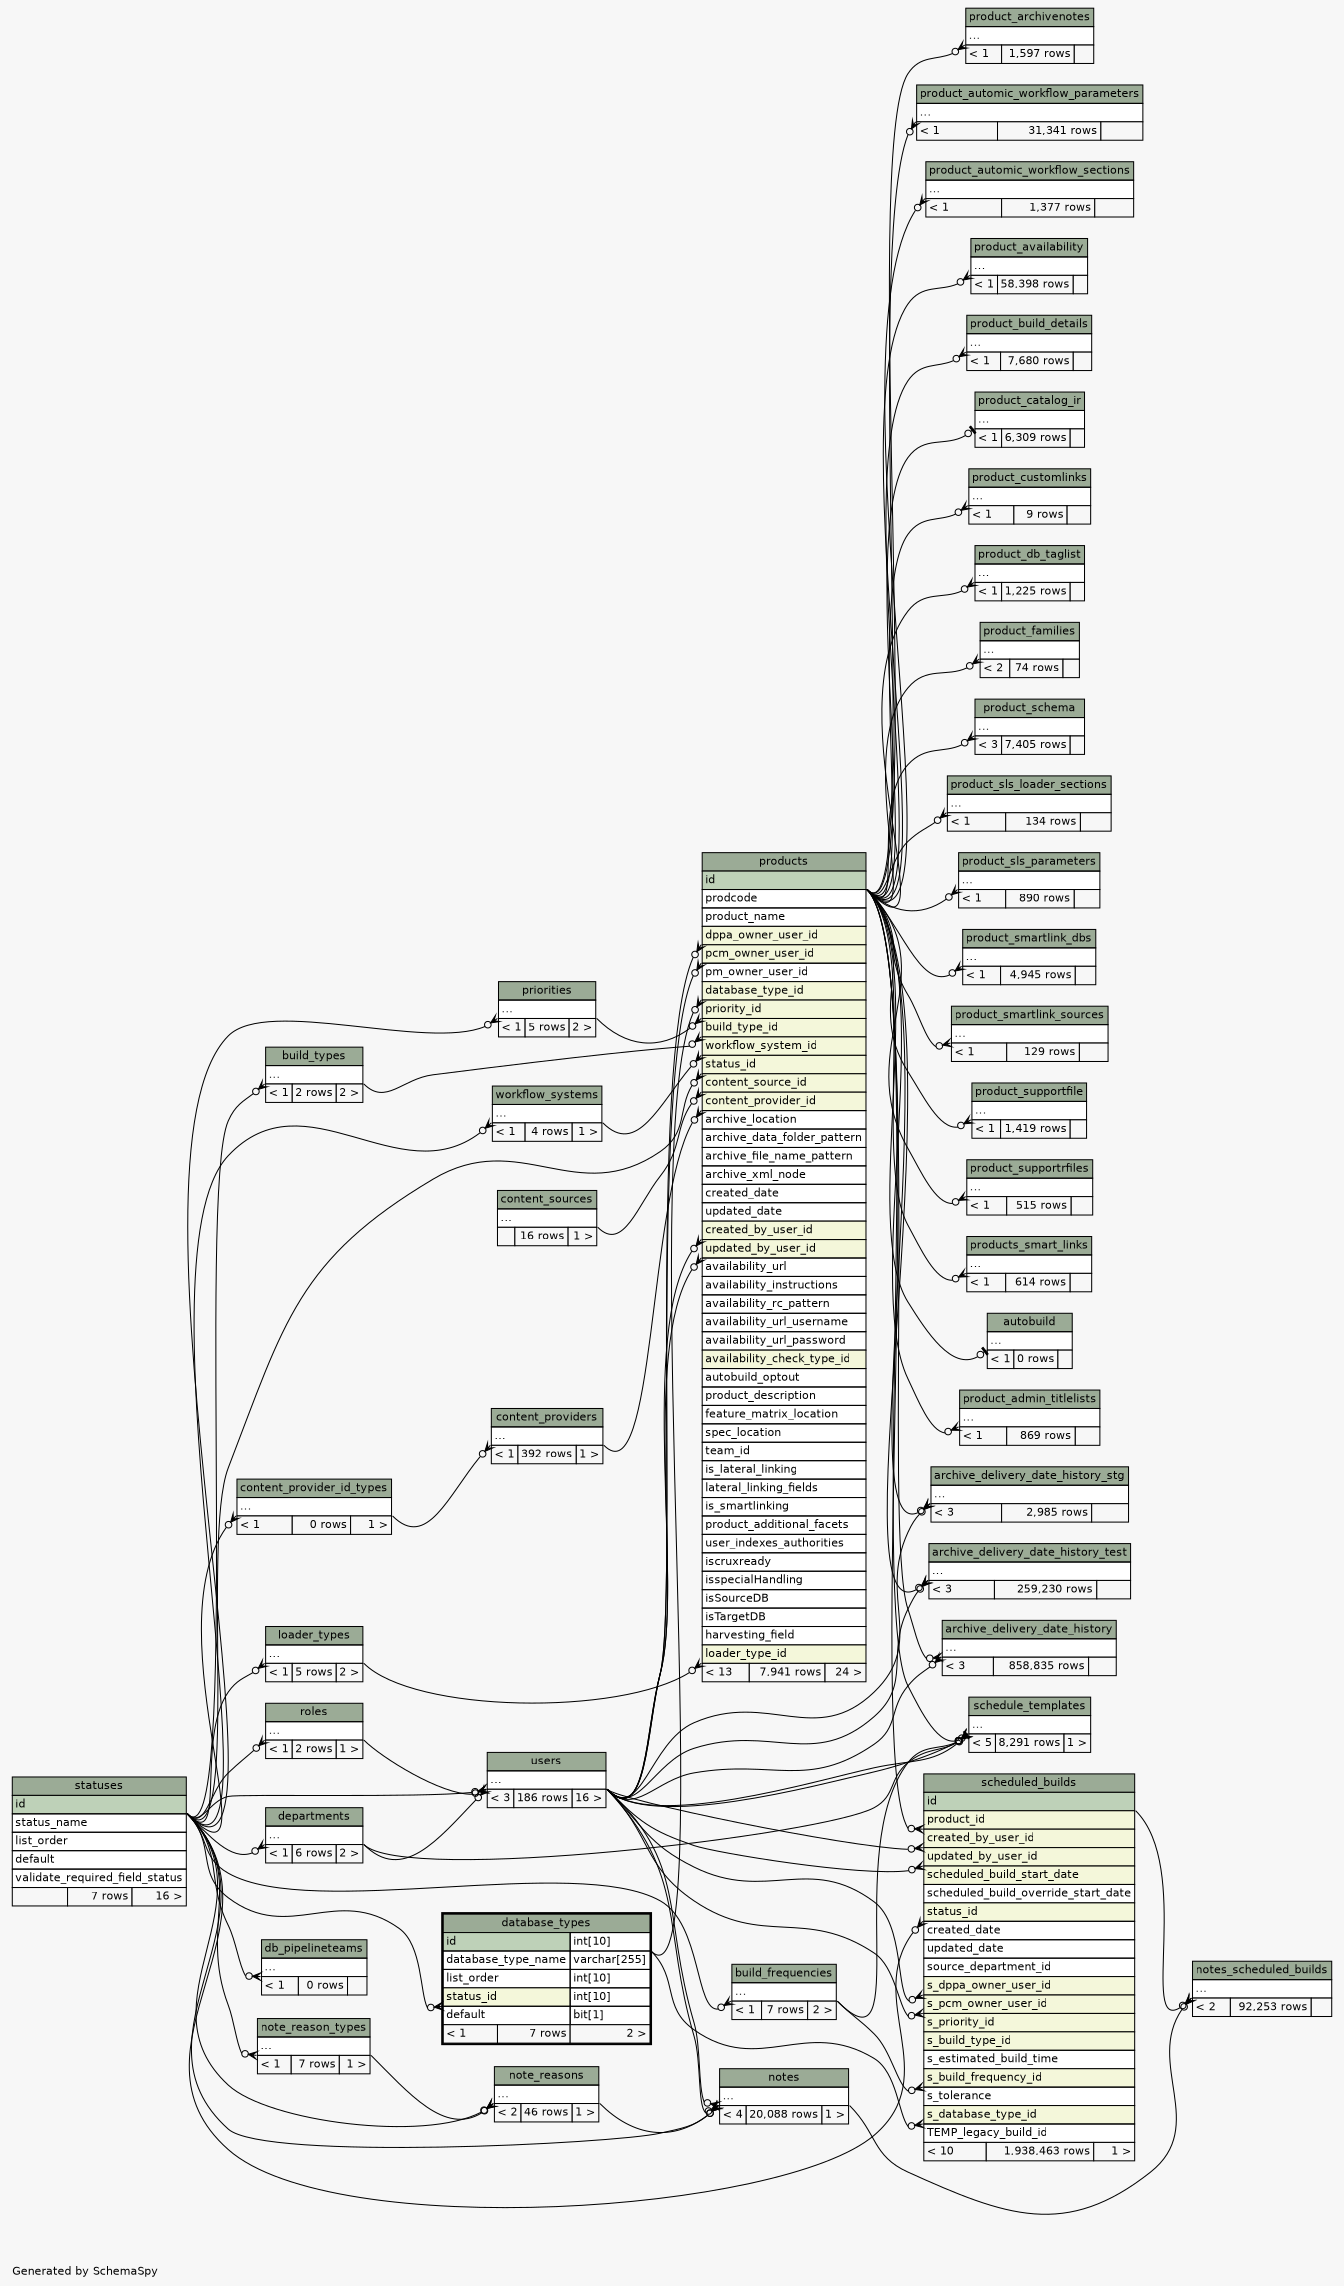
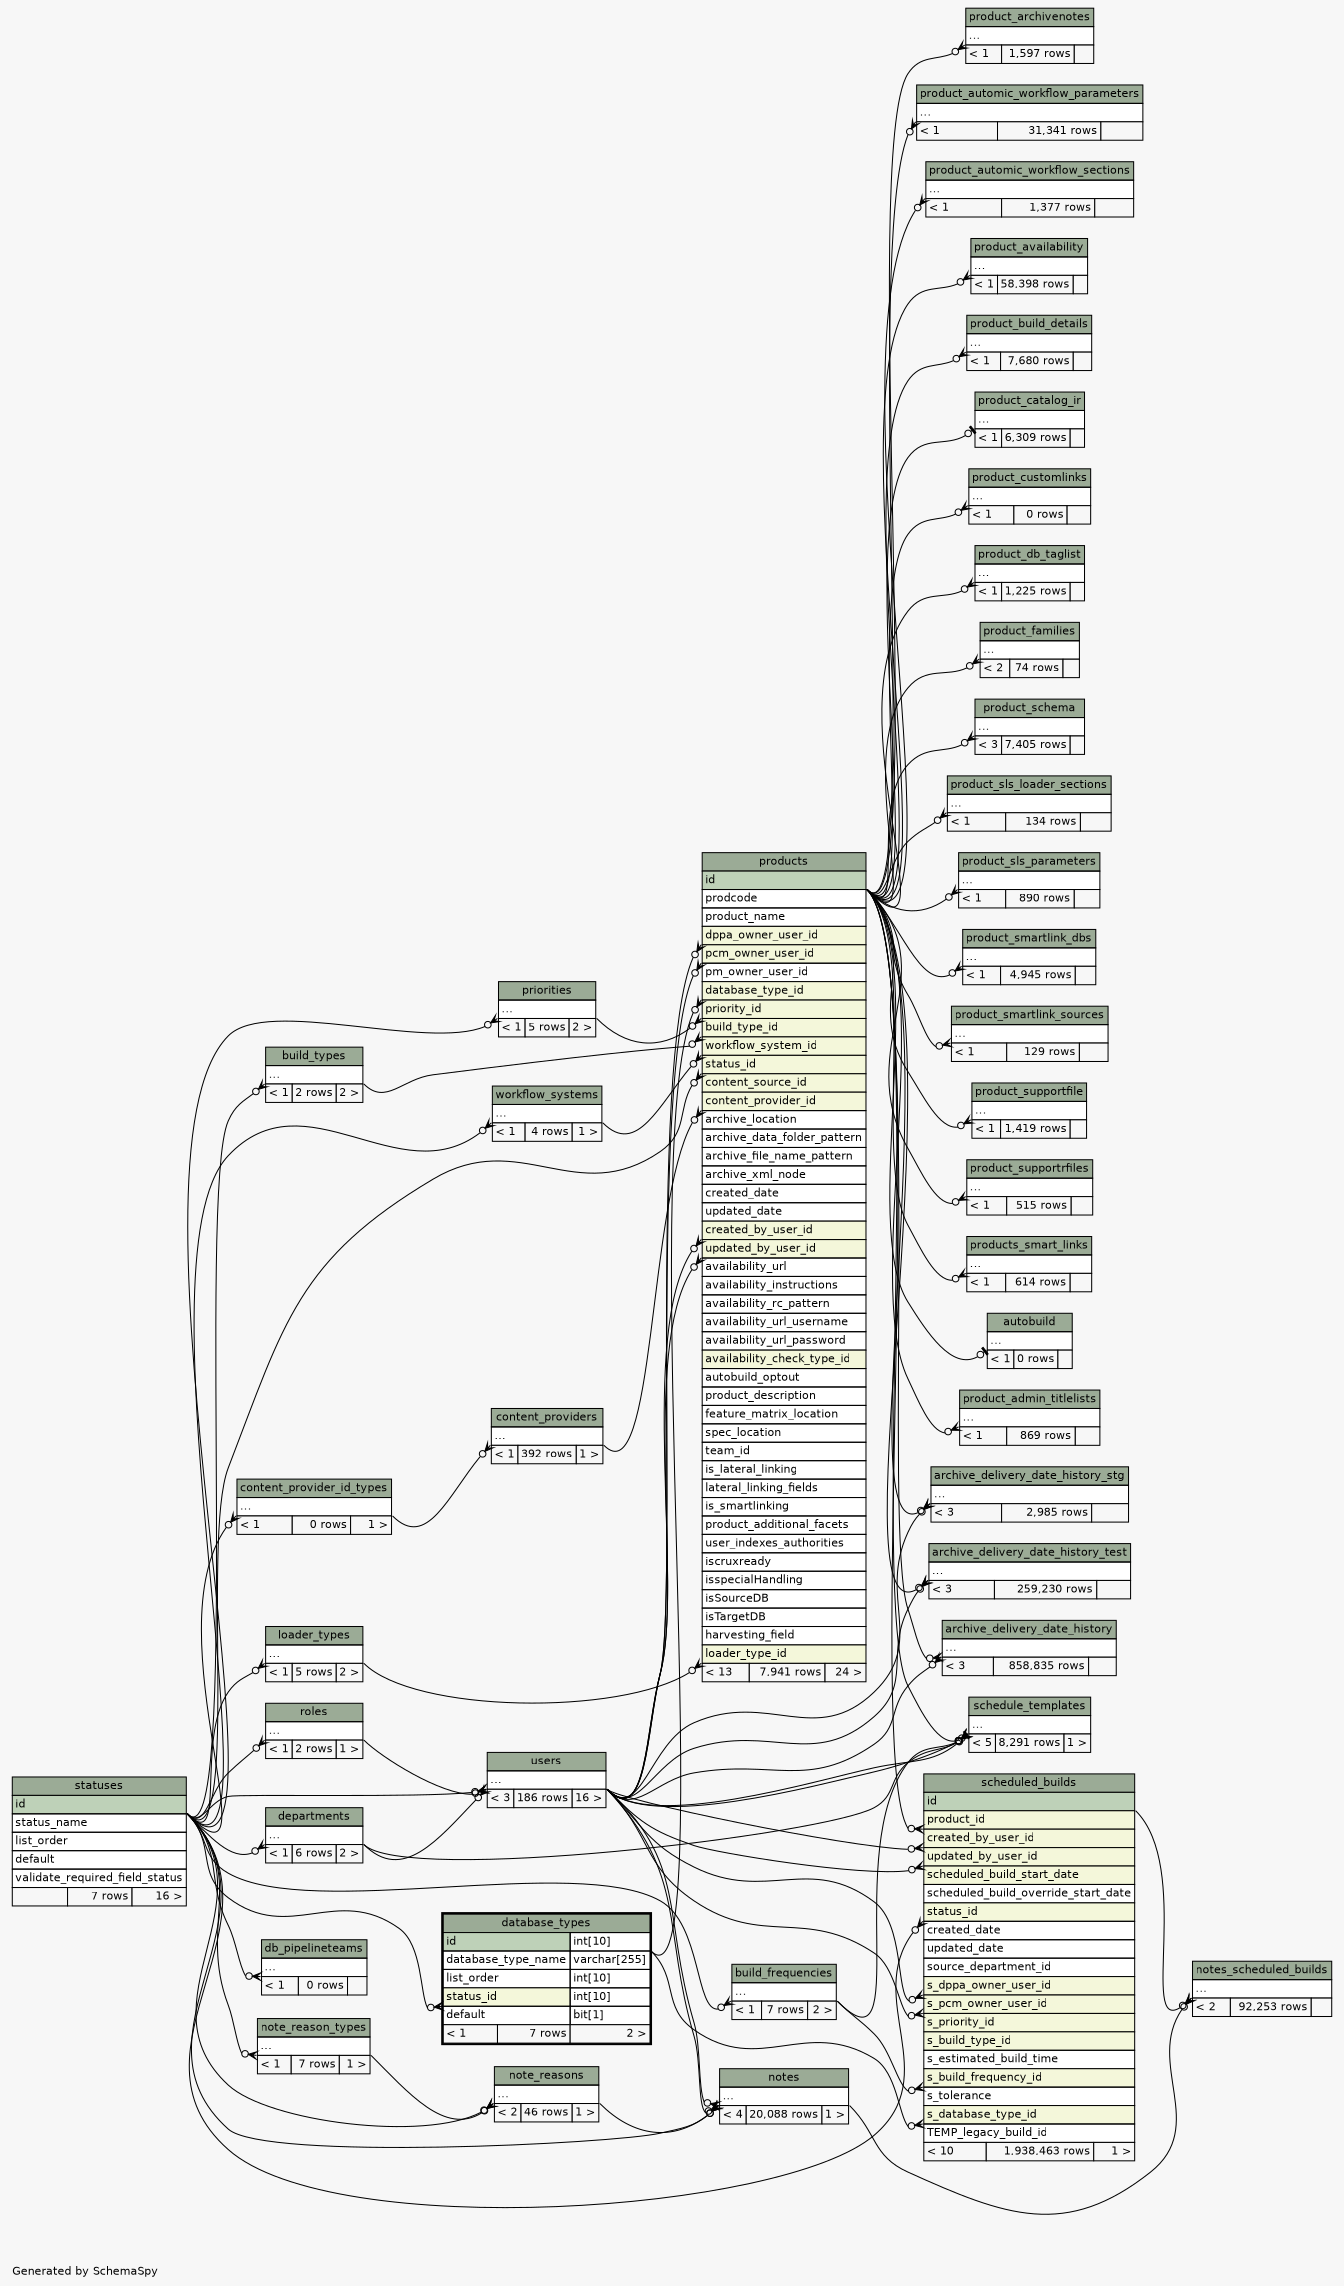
(1045, 514) -> (1045, 514)
(547, 1218) -> none
